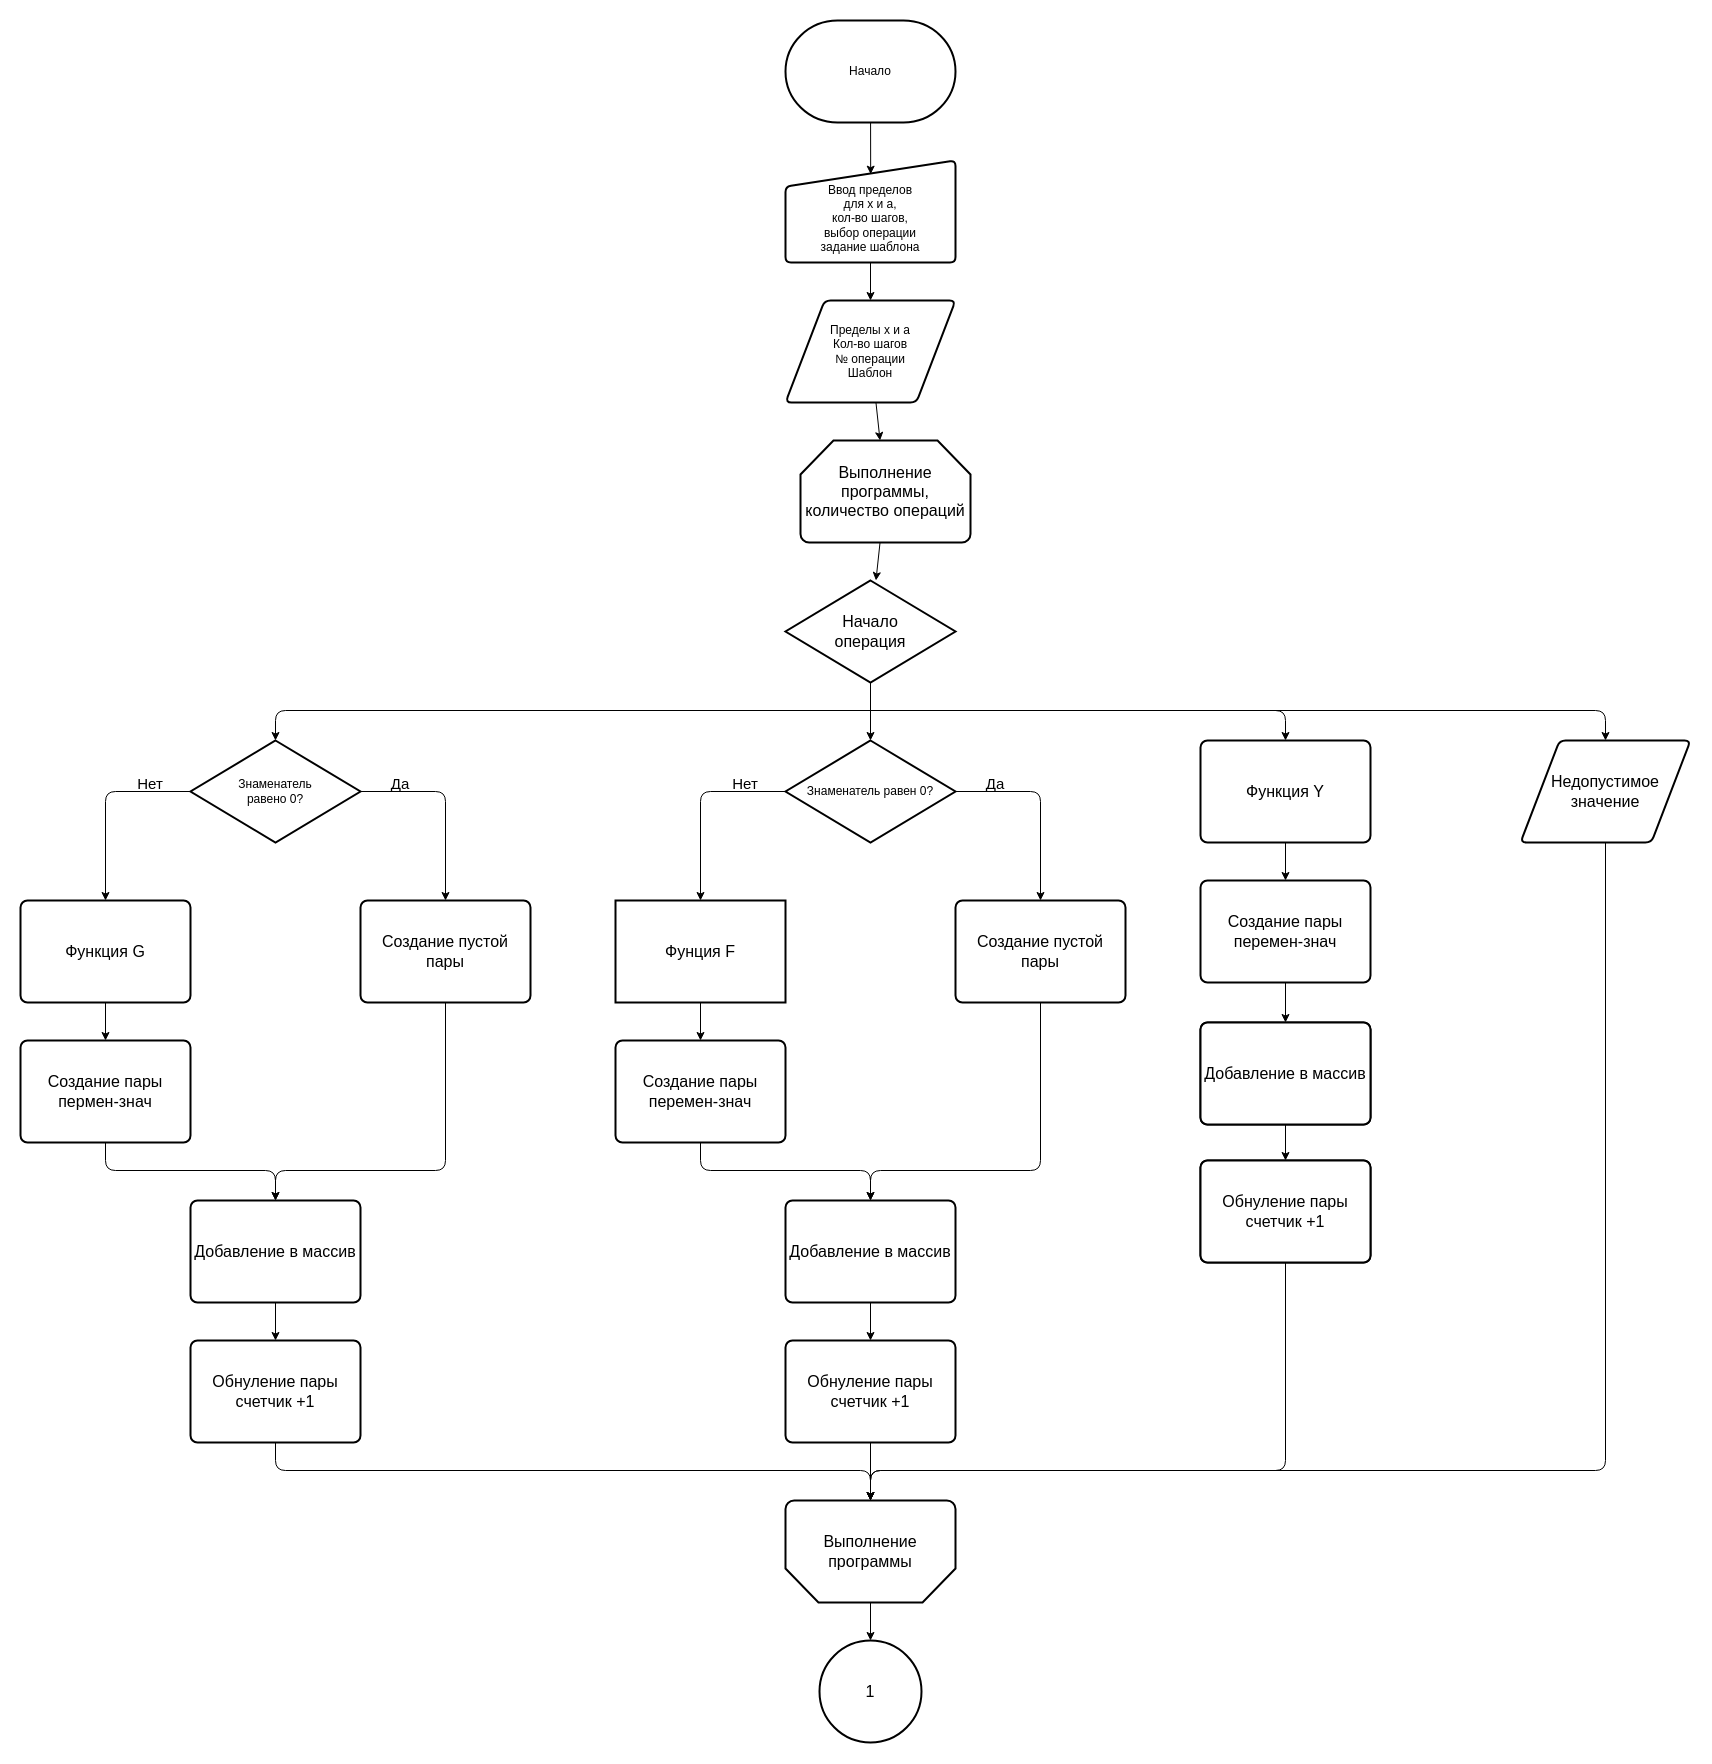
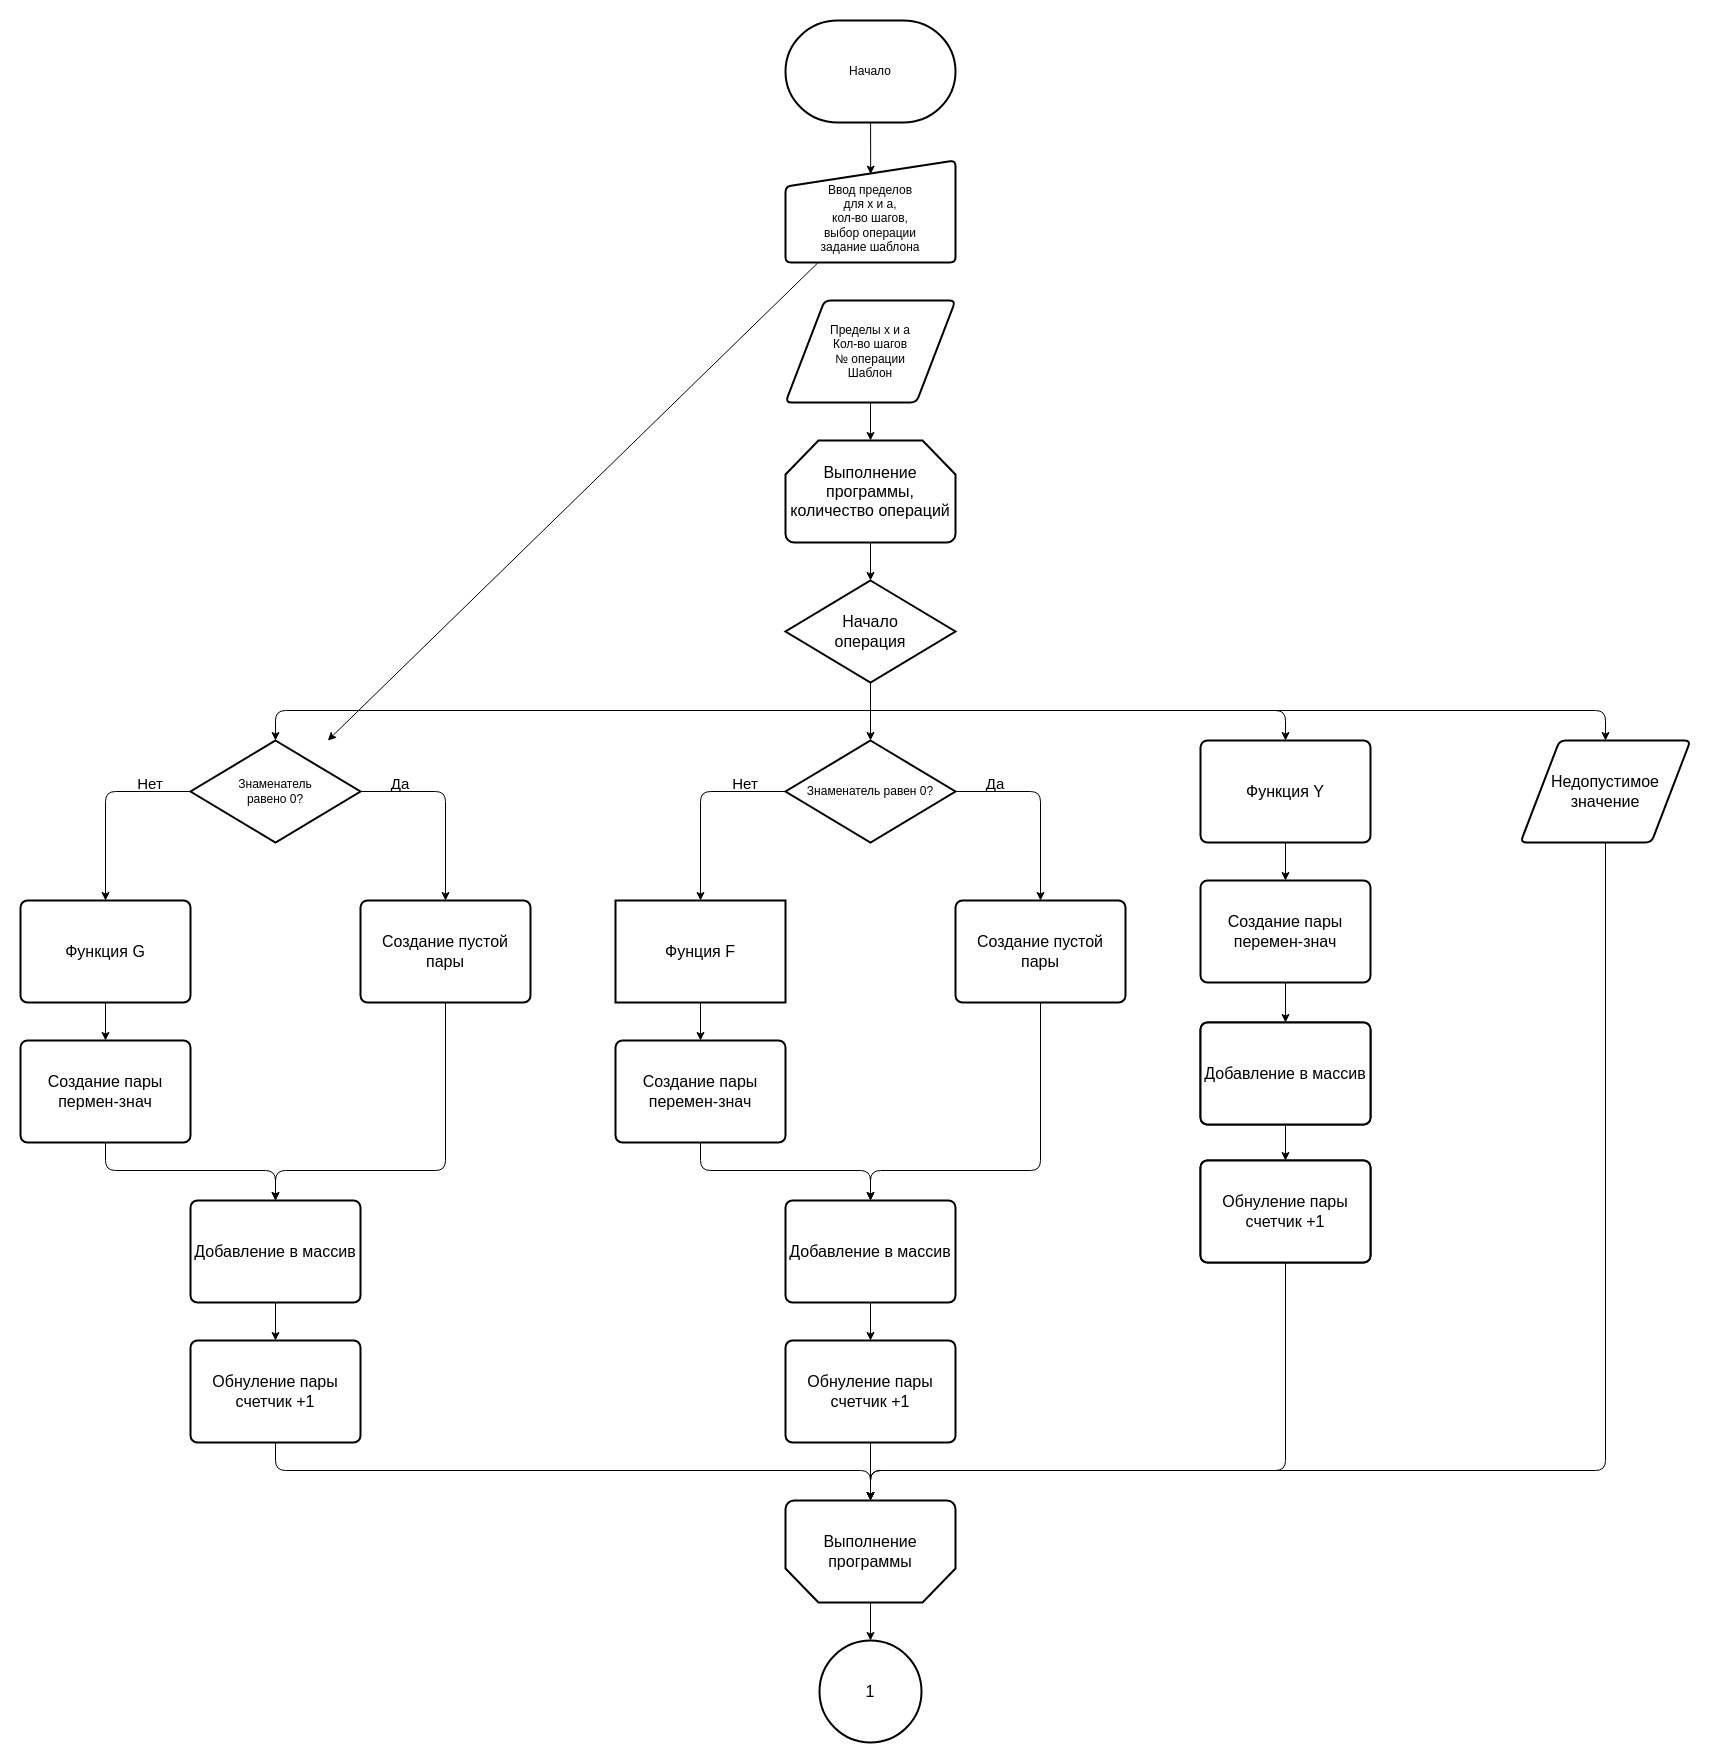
(871, 278) -> (575, 499)
(886, 492) -> (871, 492)
